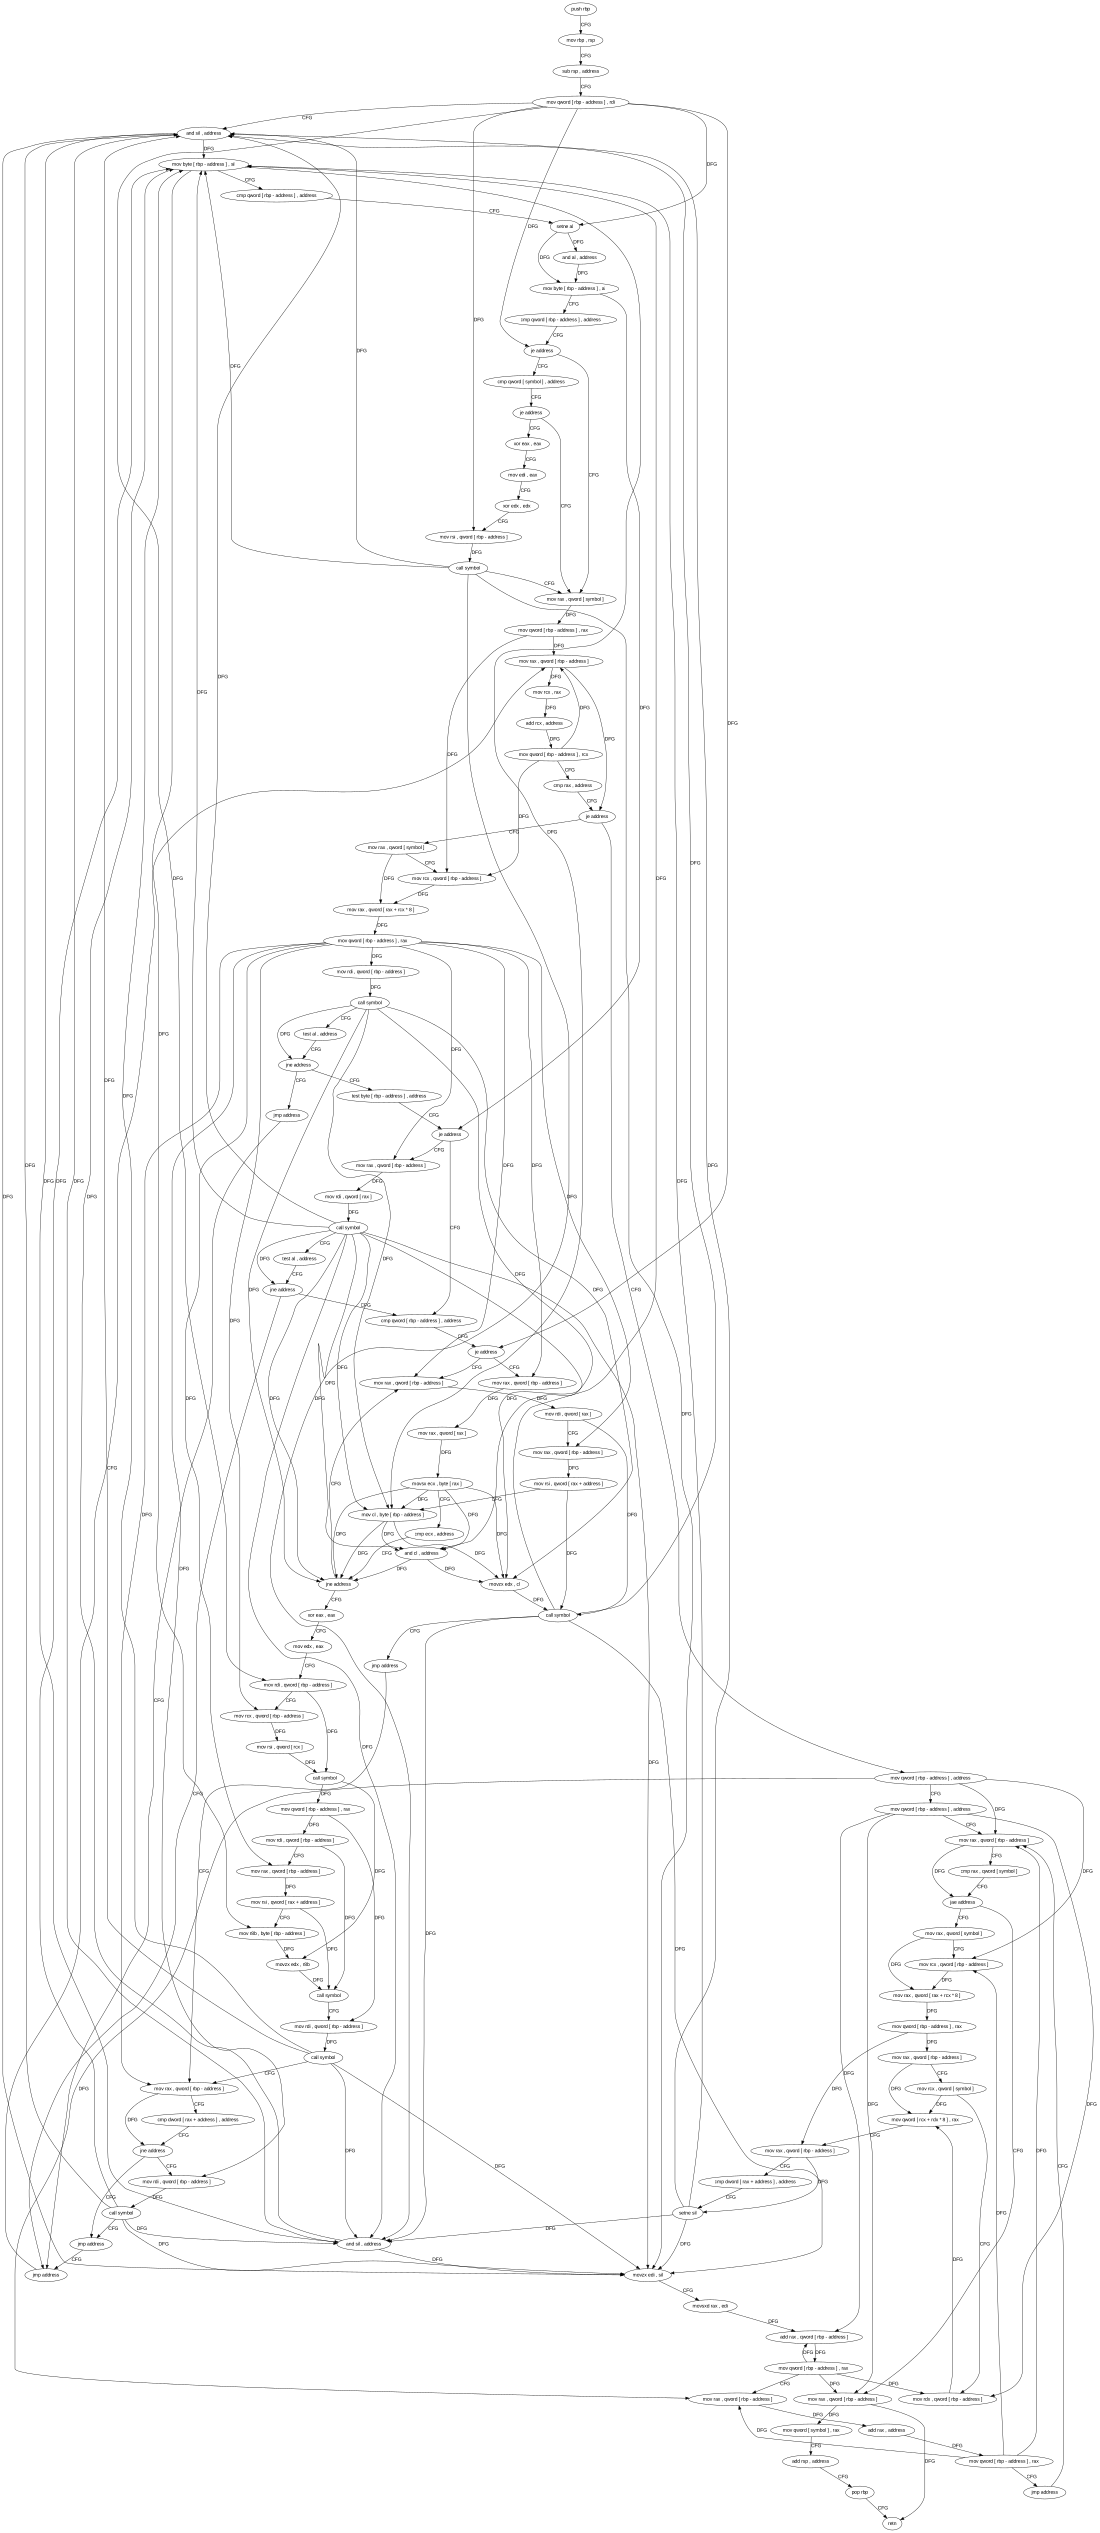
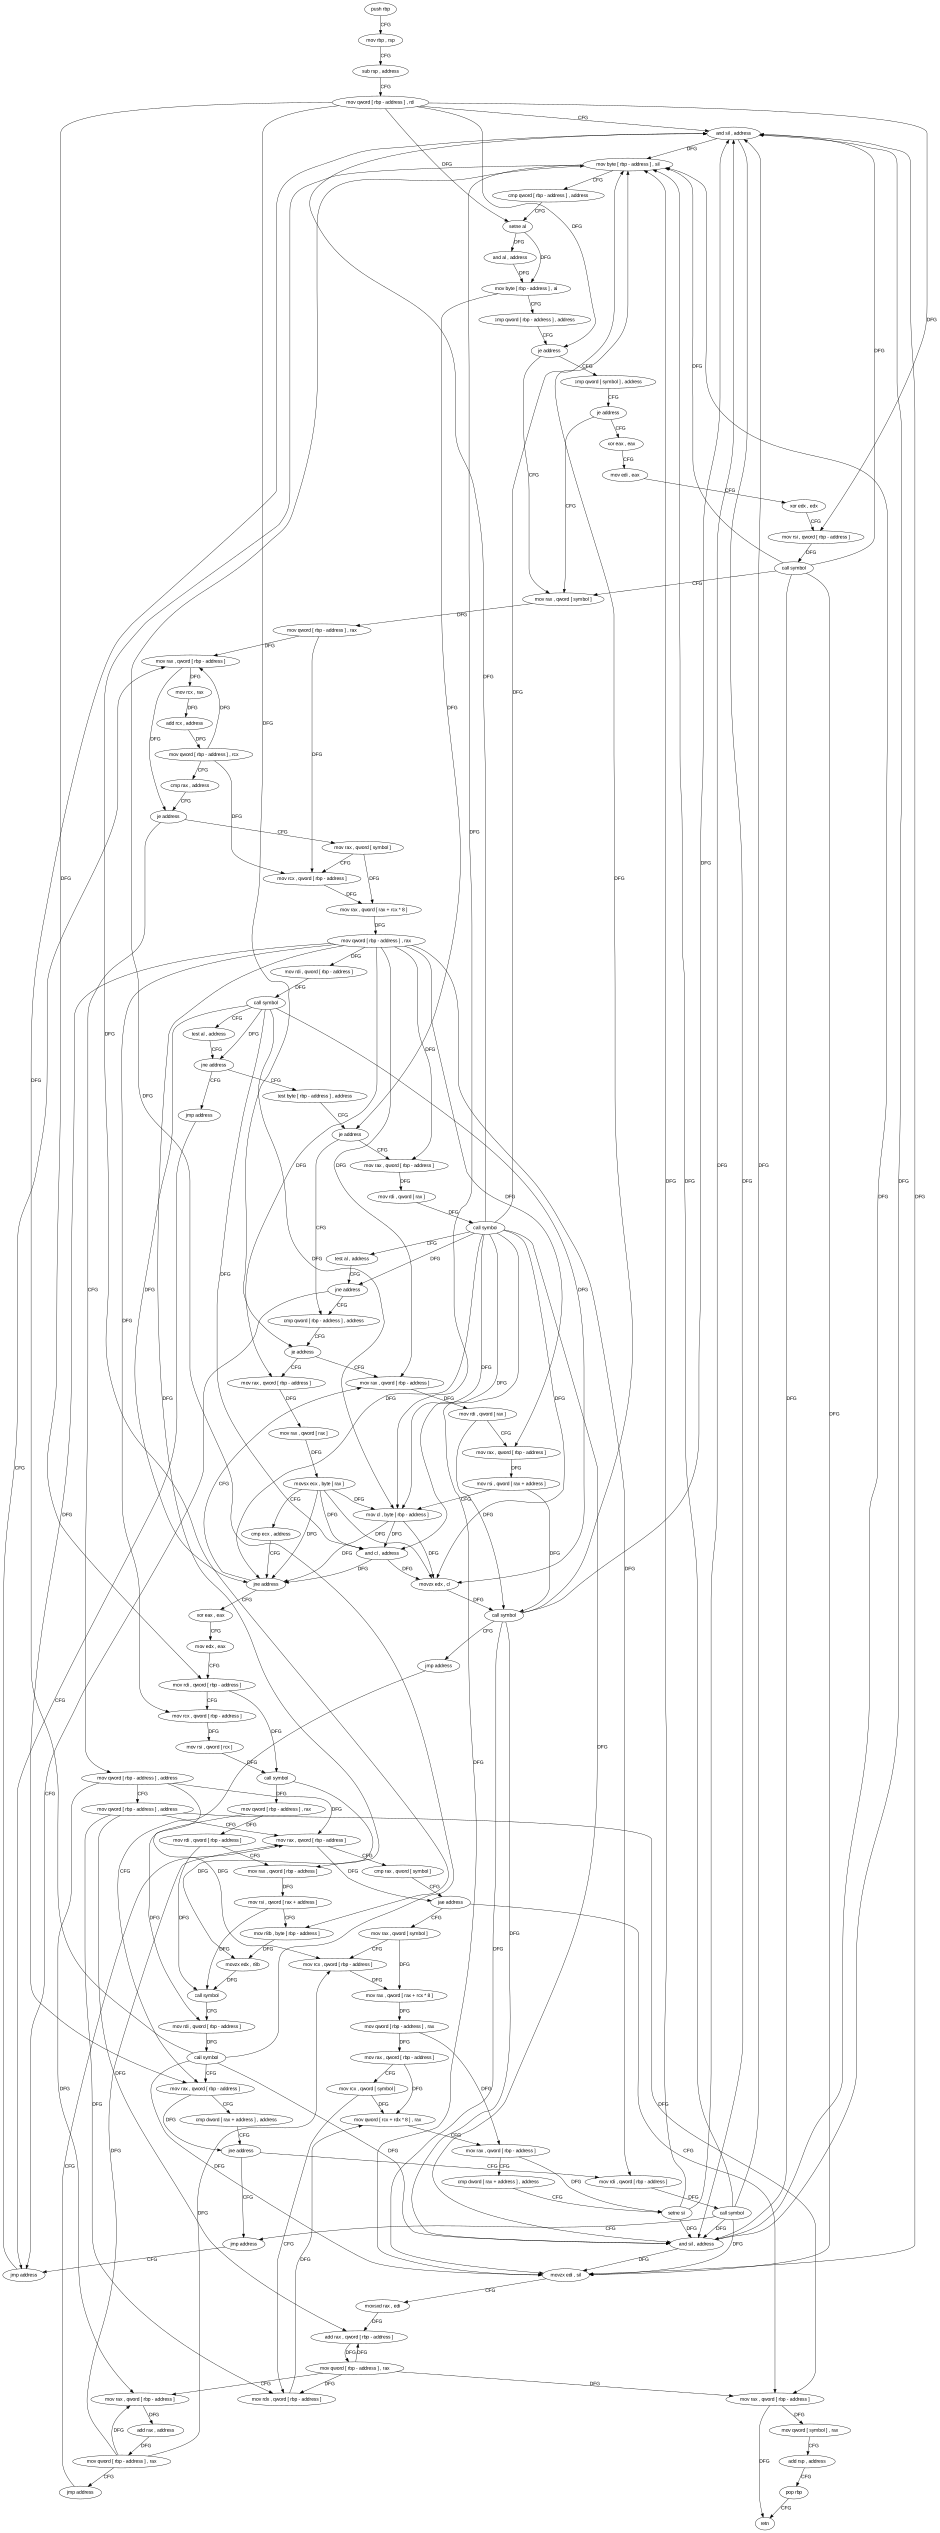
(677, 2245) -> none
